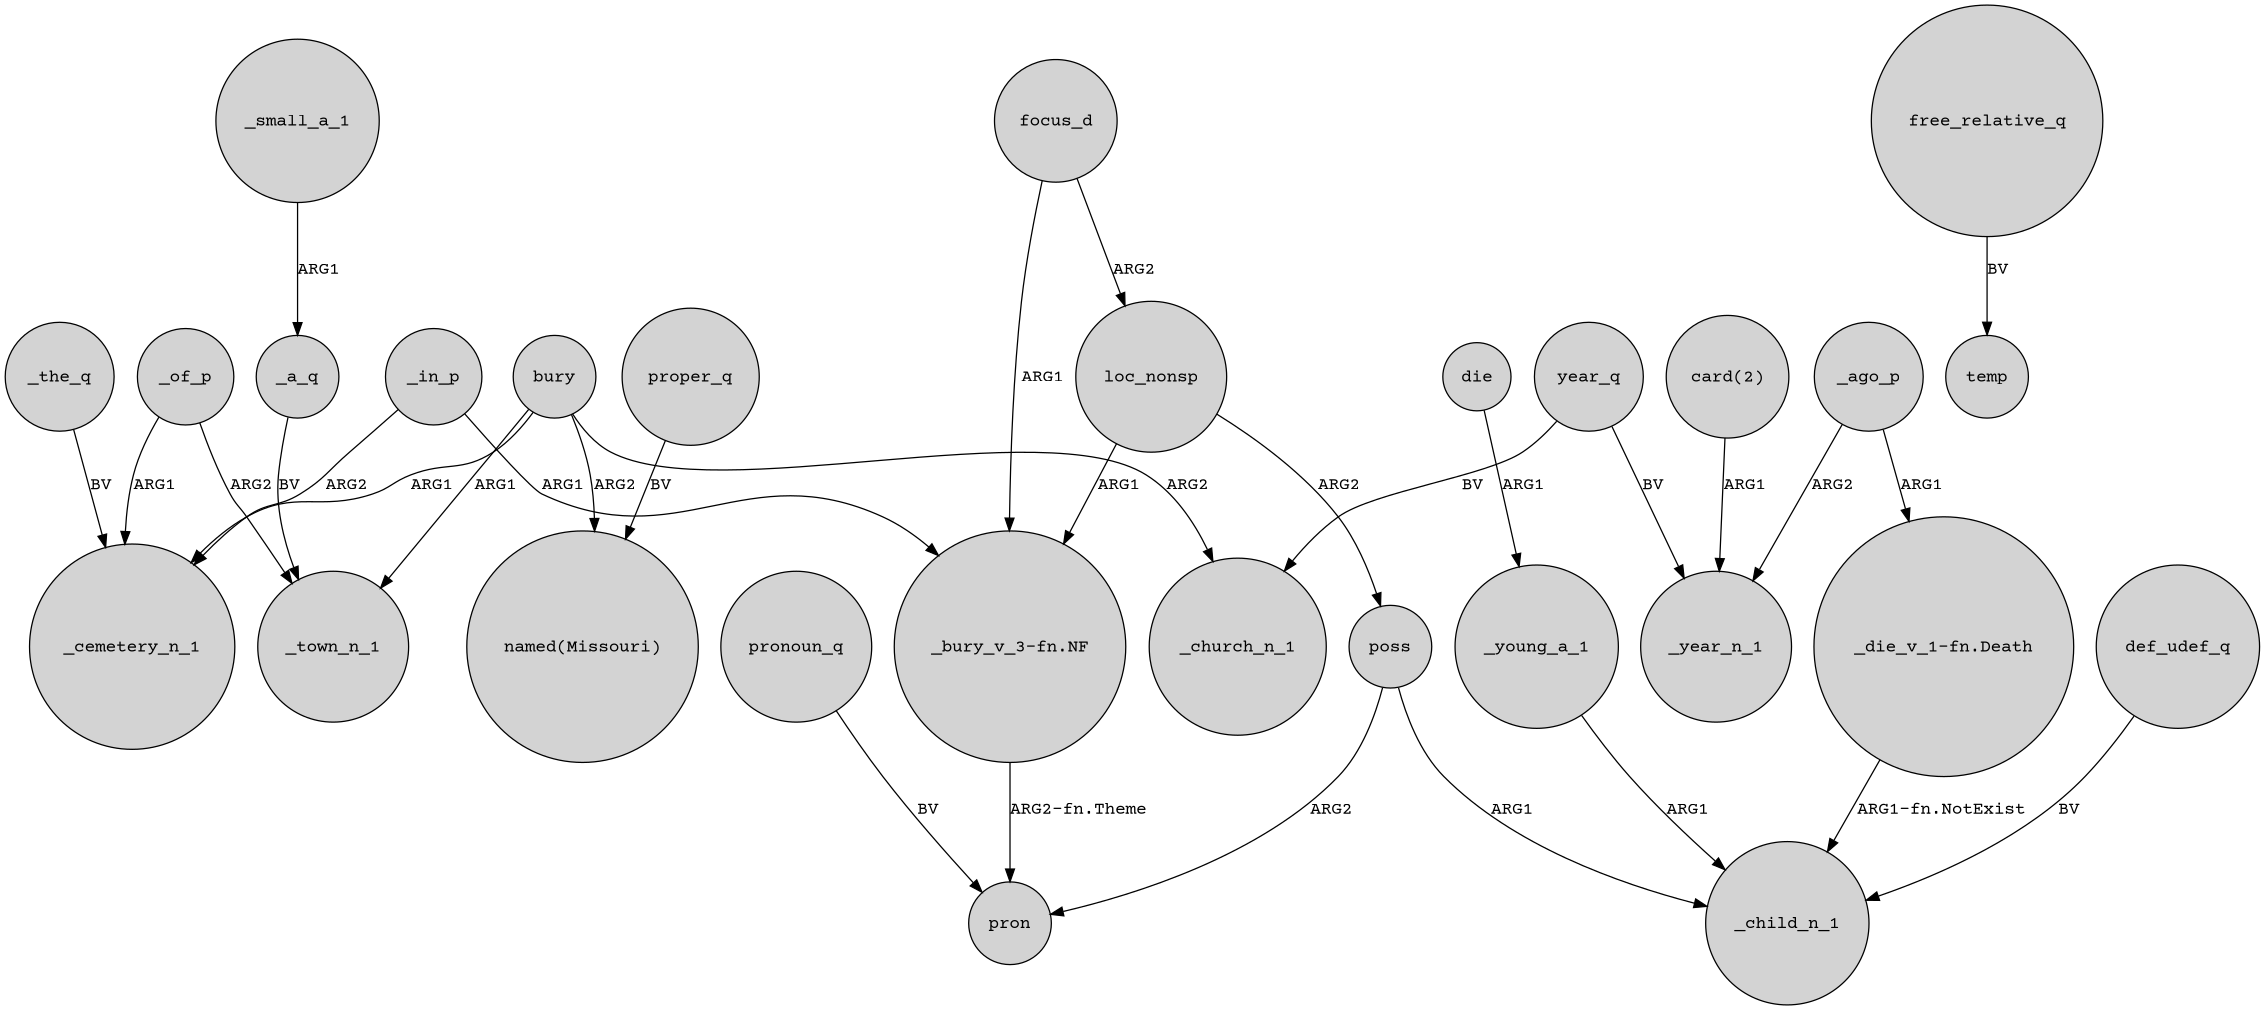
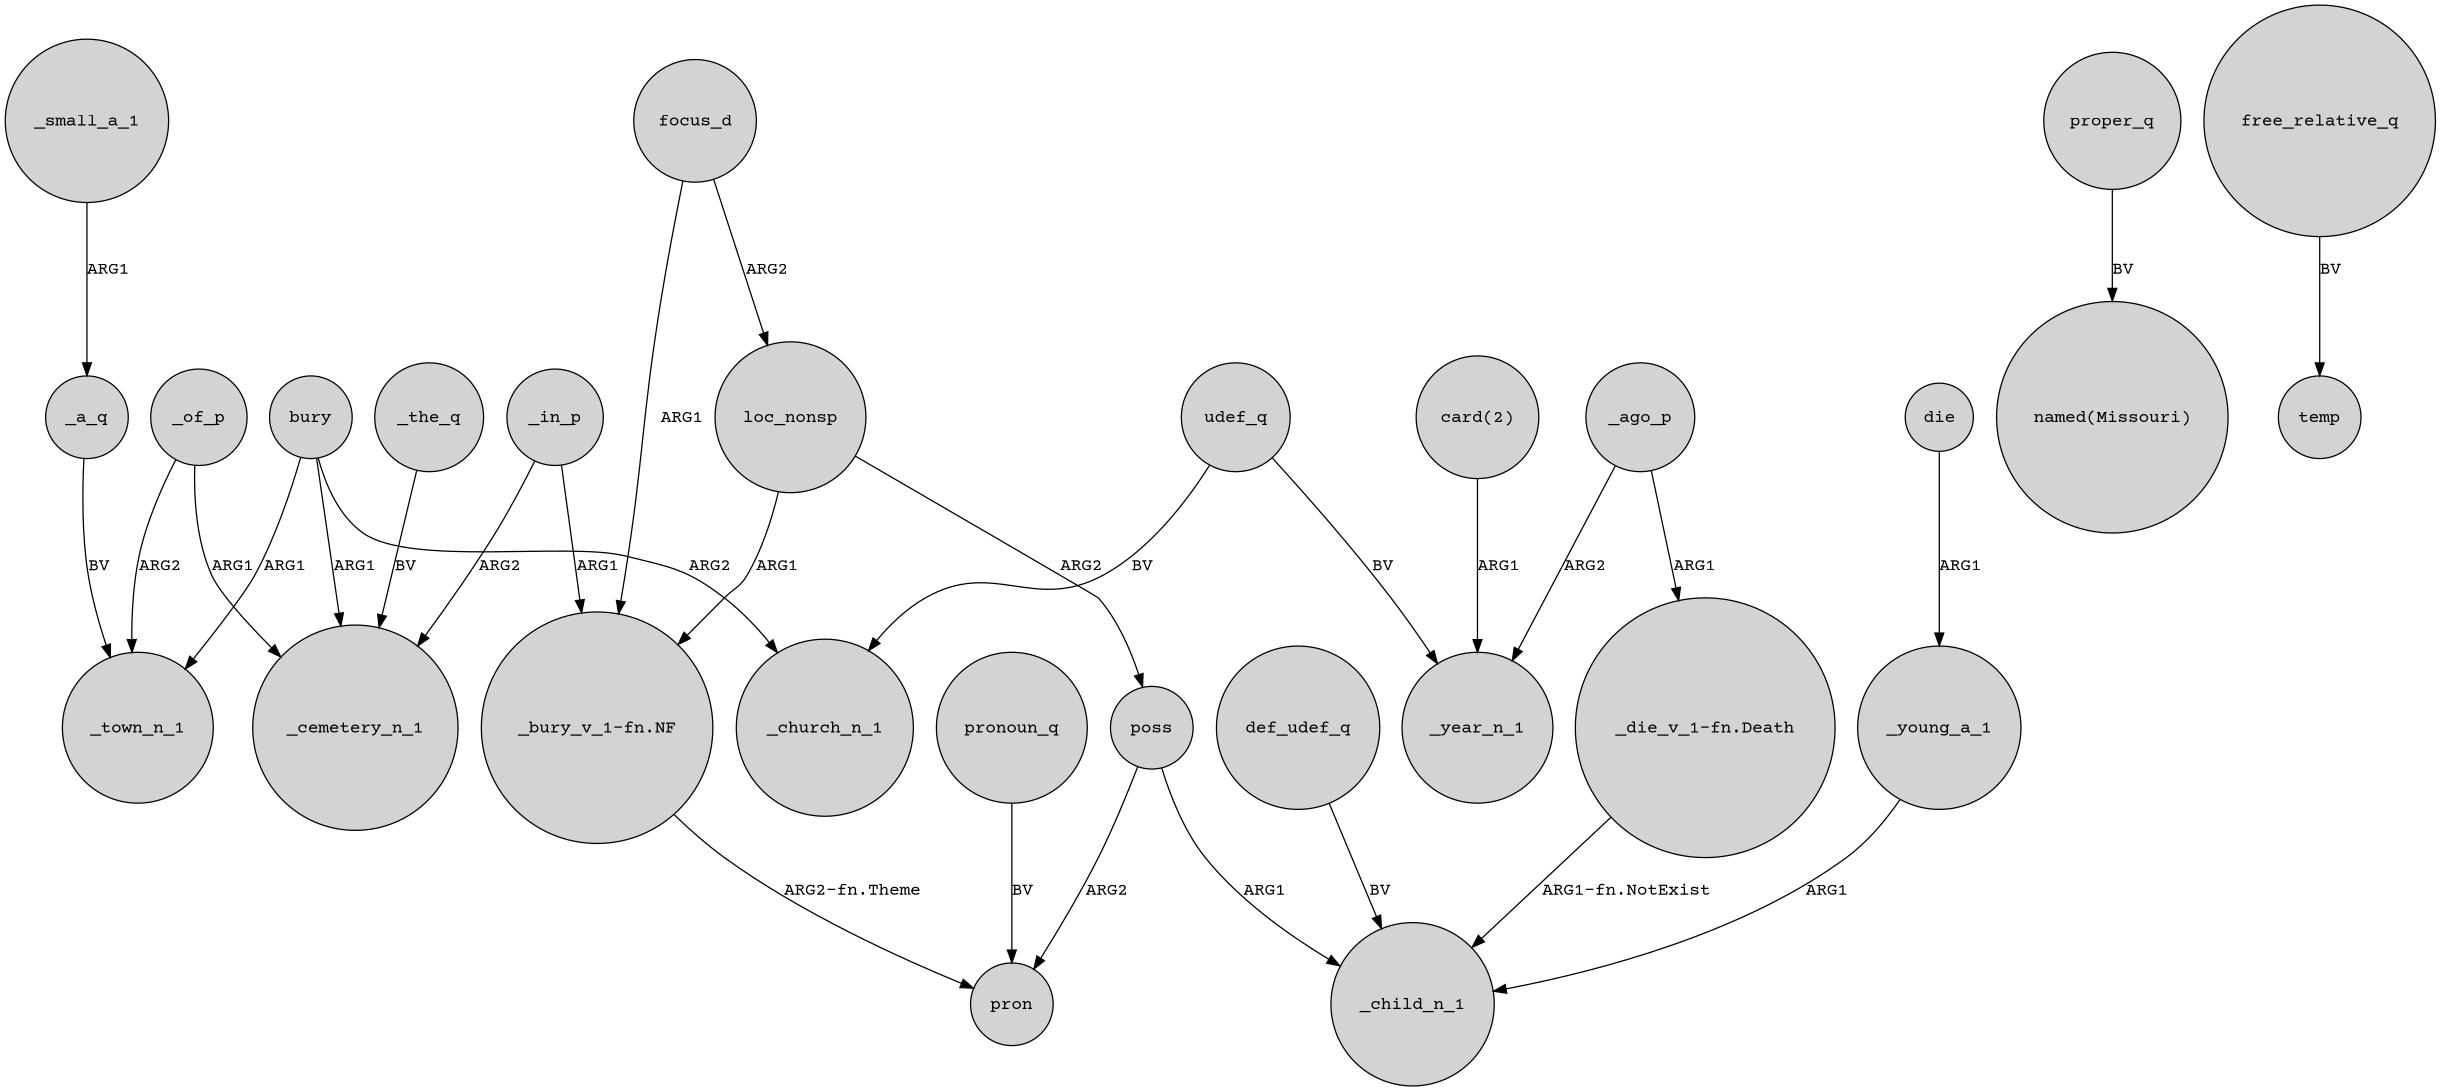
(1589, 377) -> (1236, 417)
(588, 465) -> none
(1010, 647) -> (597, 728)
